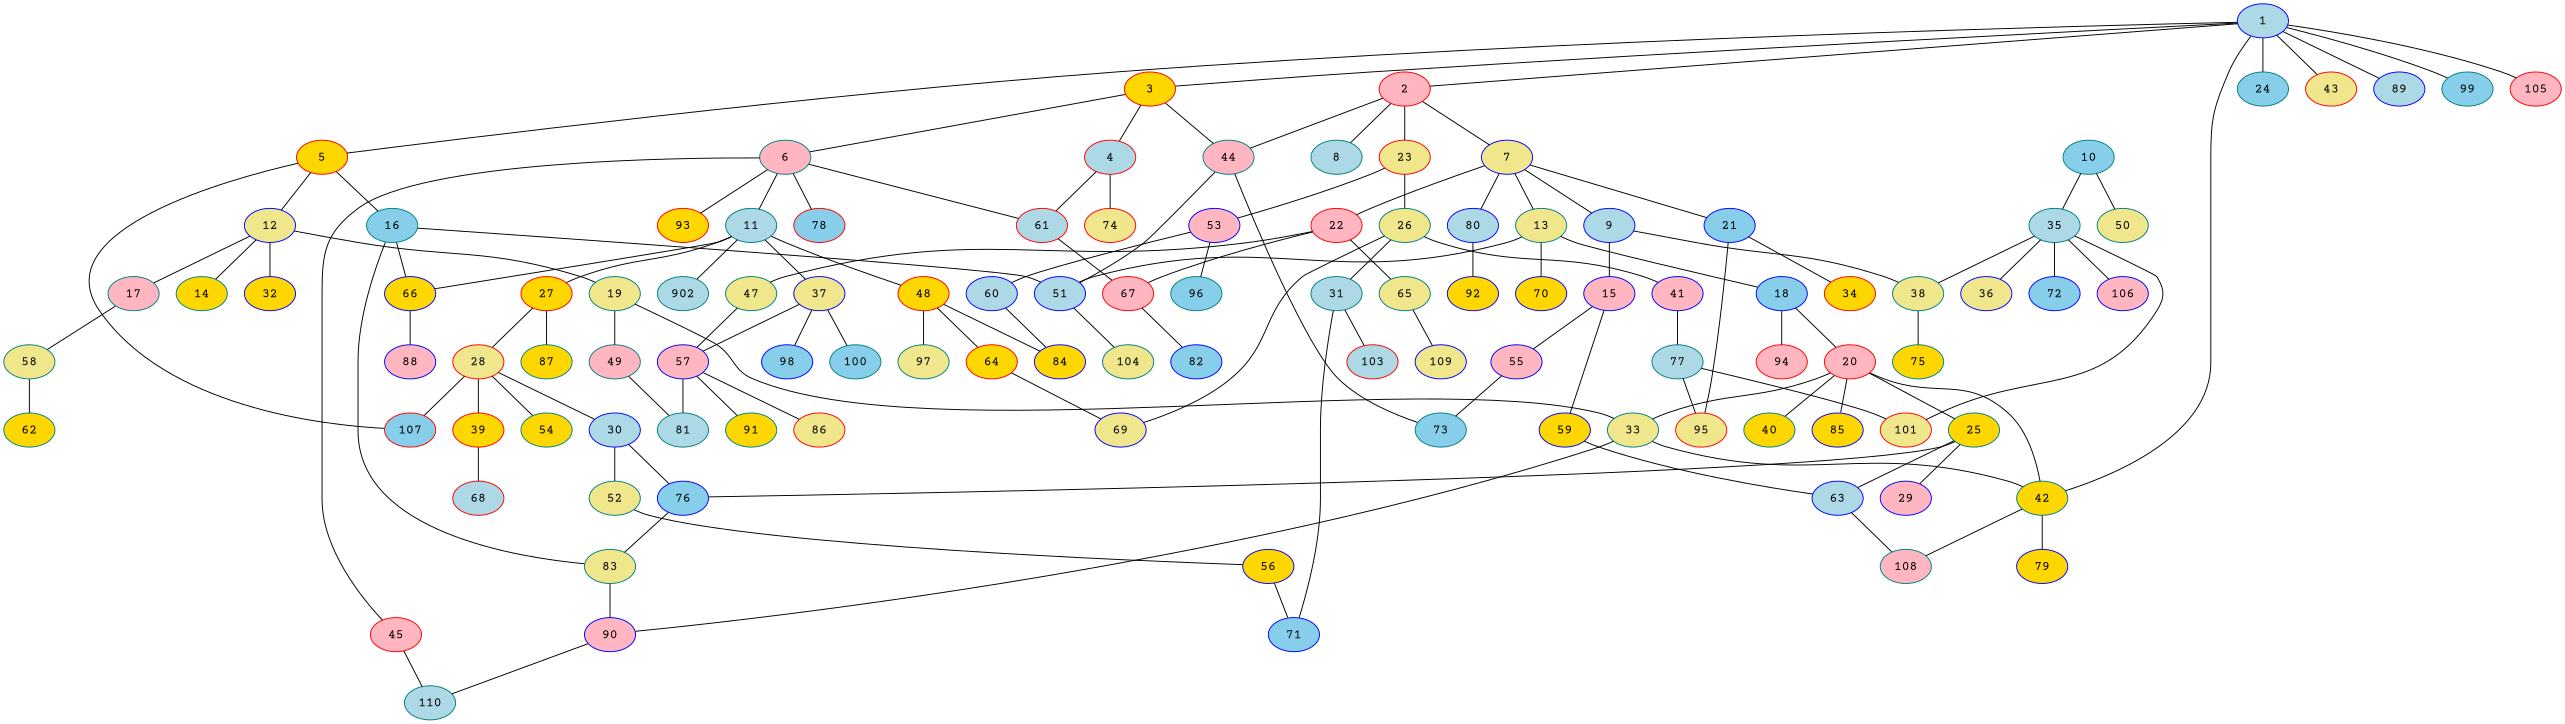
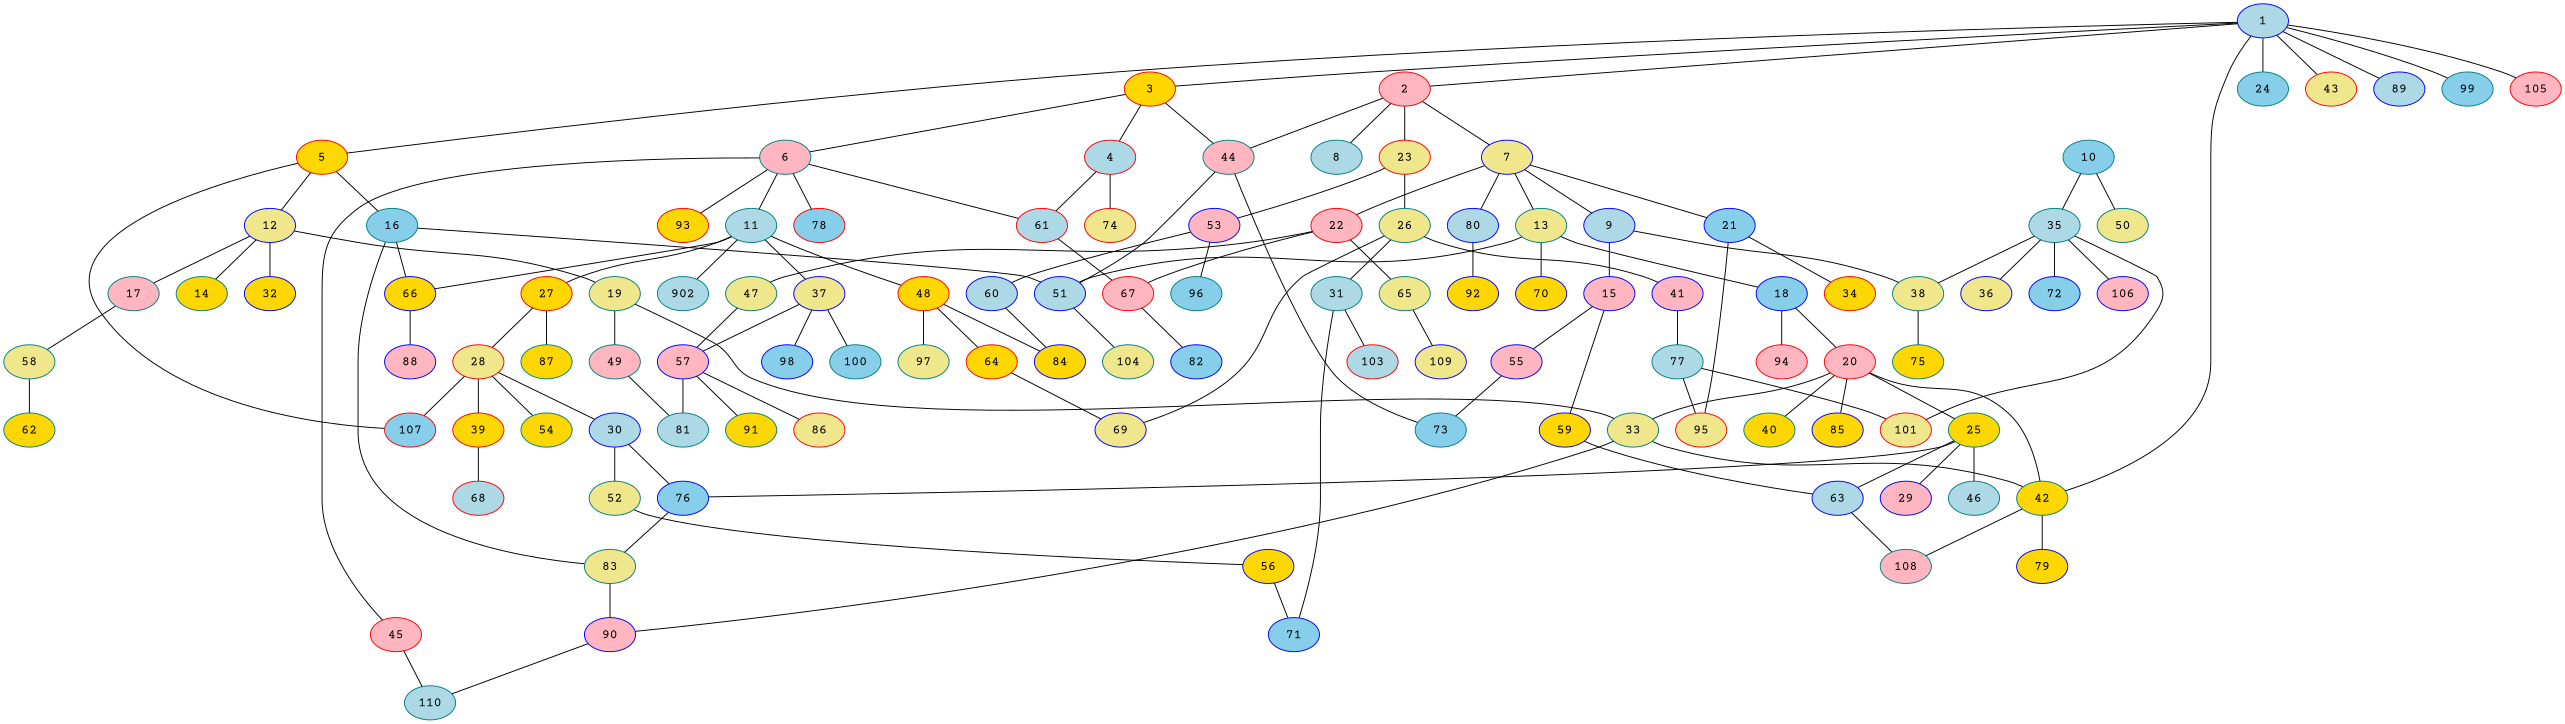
none -> (1974, 498)
